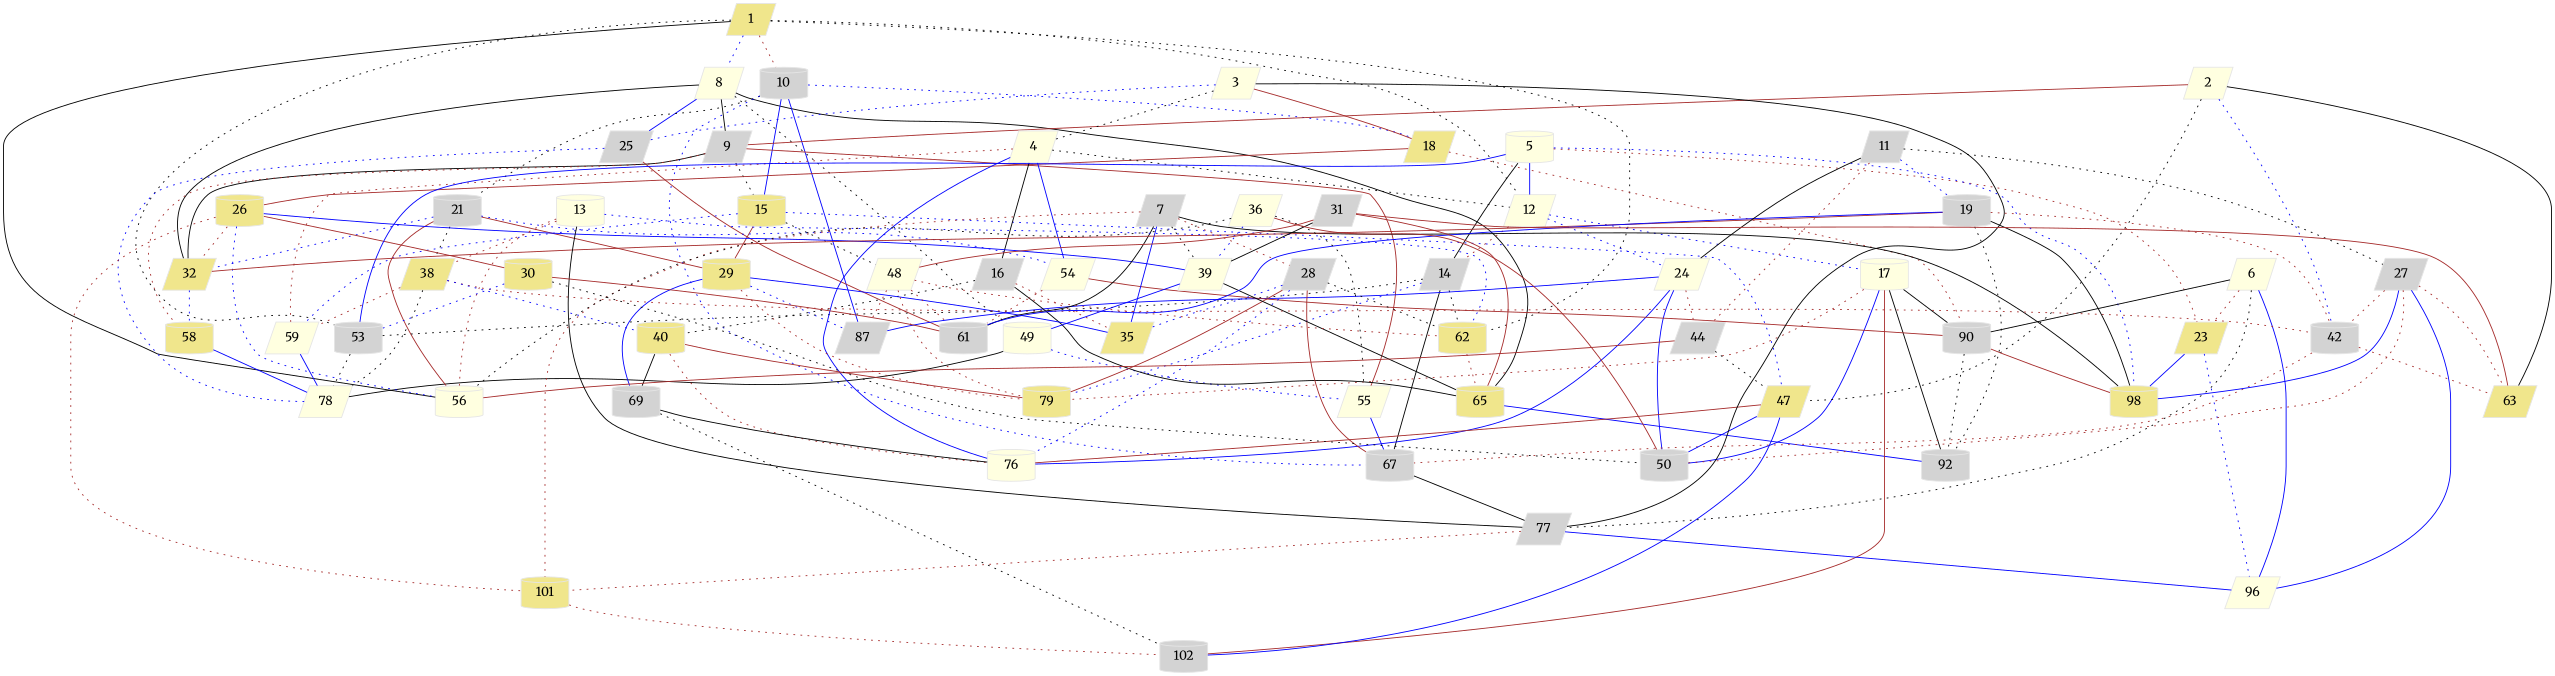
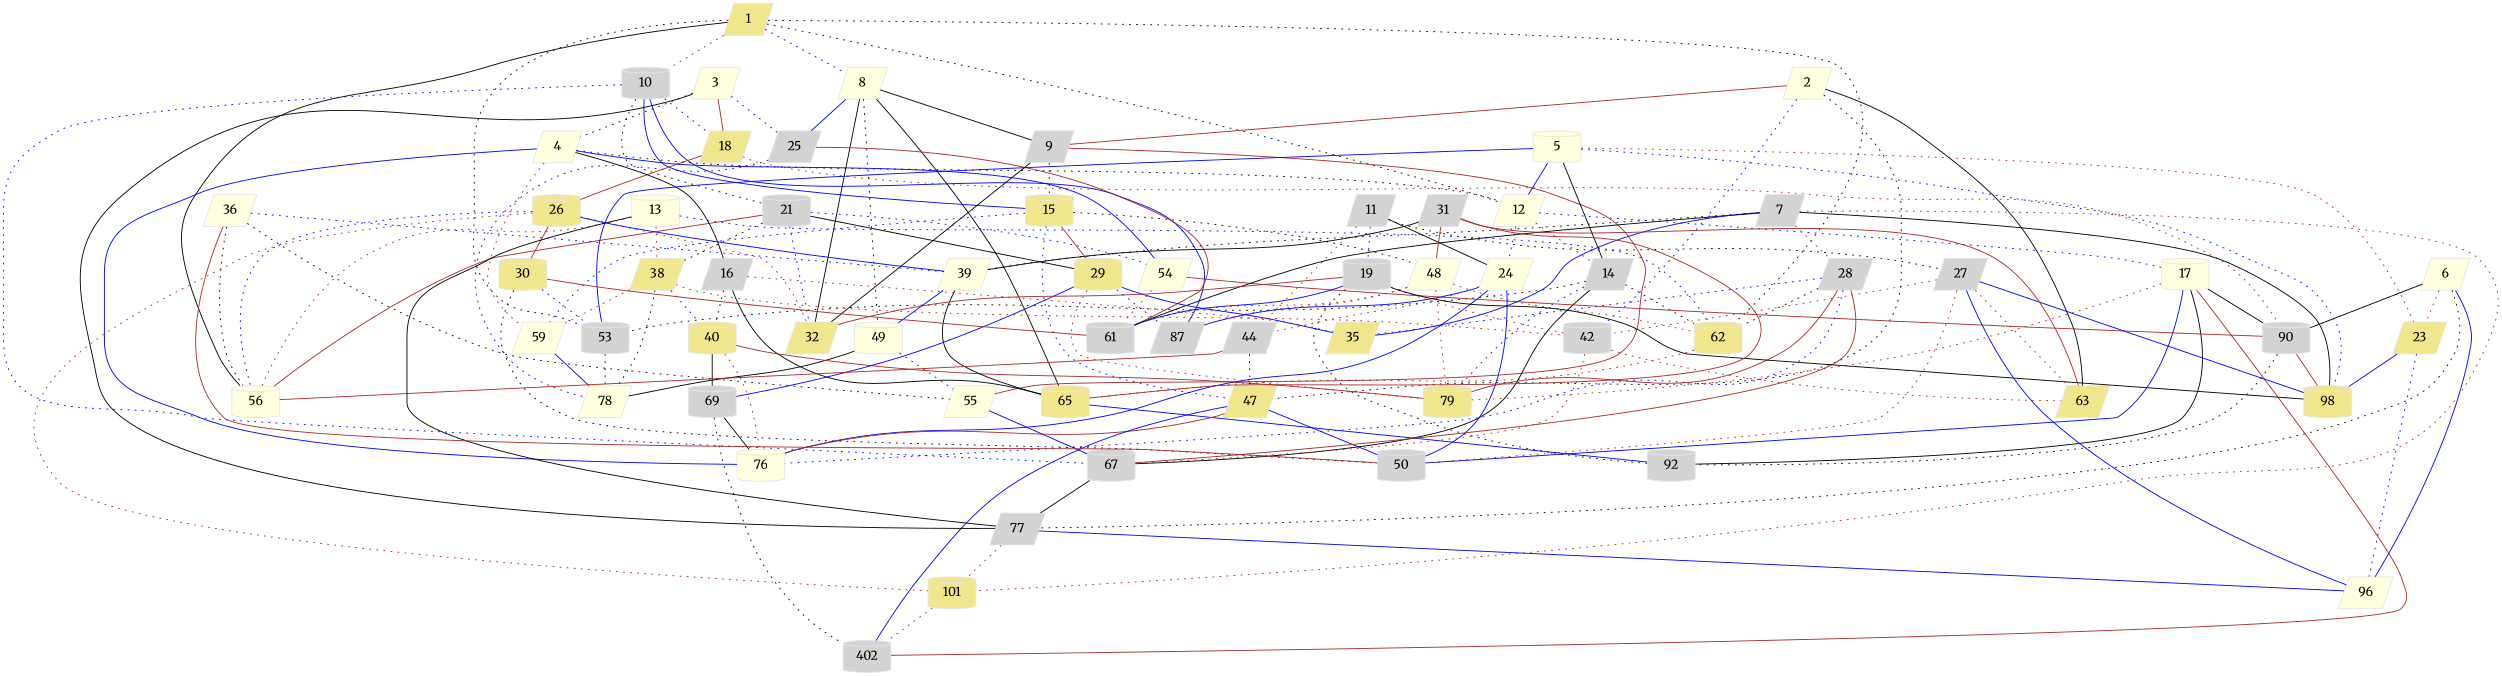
(592, 242) -> (942, 242)
(189, 338) -> none
(1184, 656) -> (867, 656)
